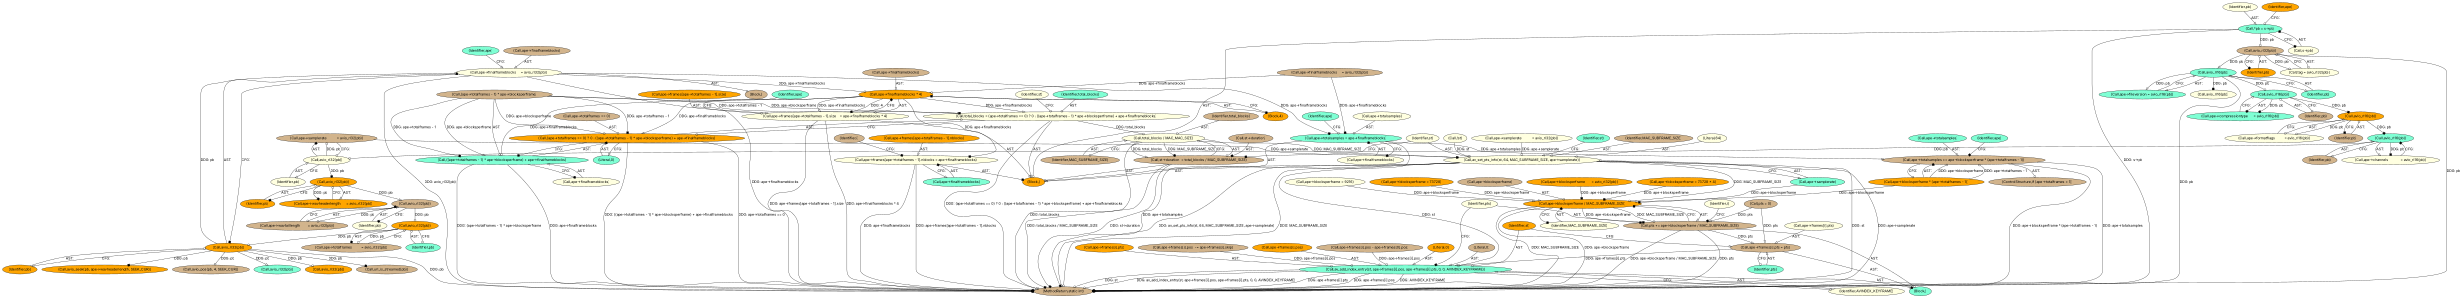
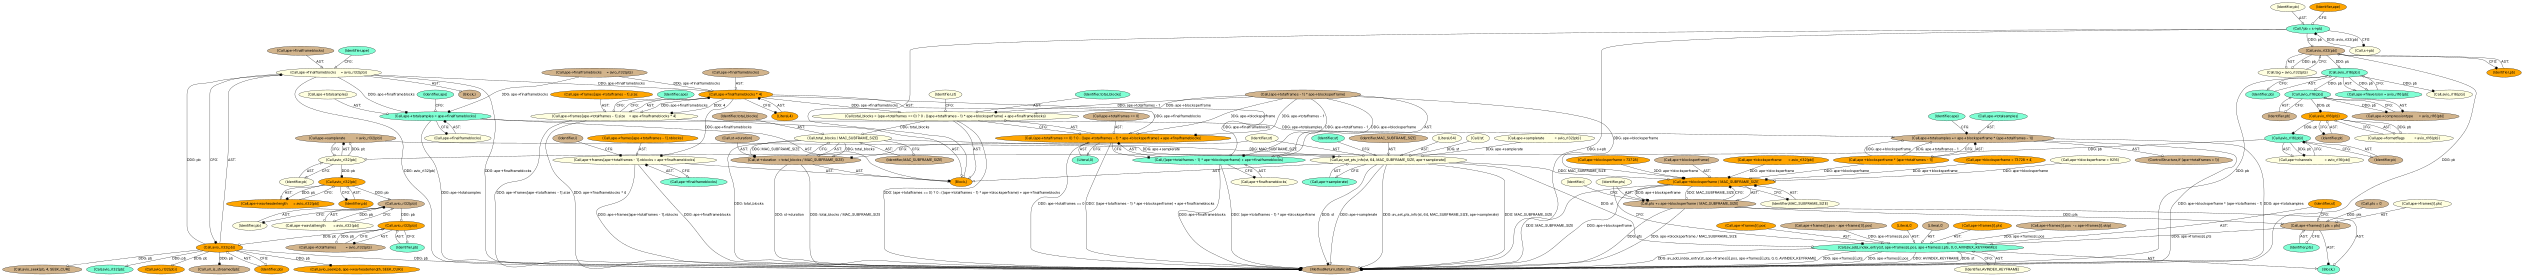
(2303, 40) -> (2343, 40)
(1276, 116) -> (785, 116)
(2240, 116) -> (2406, 116)
(1163, 138) -> (843, 138)
(1484, 195) -> (1651, 172)
(1732, 196) -> (1582, 117)
(1732, 215) -> none
(297, 226) -> (323, 226)
(211, 269) -> (42, 269)
